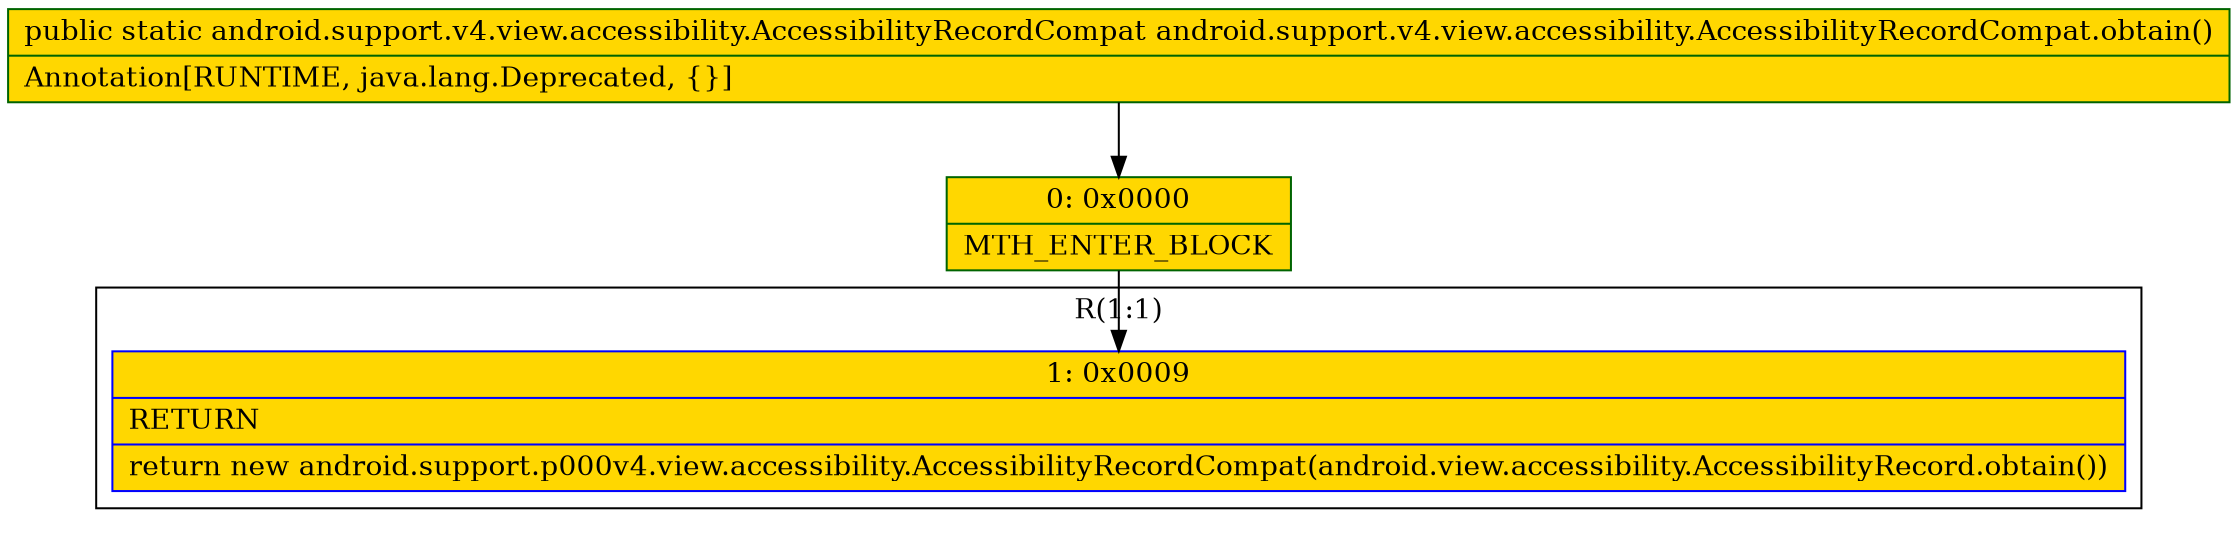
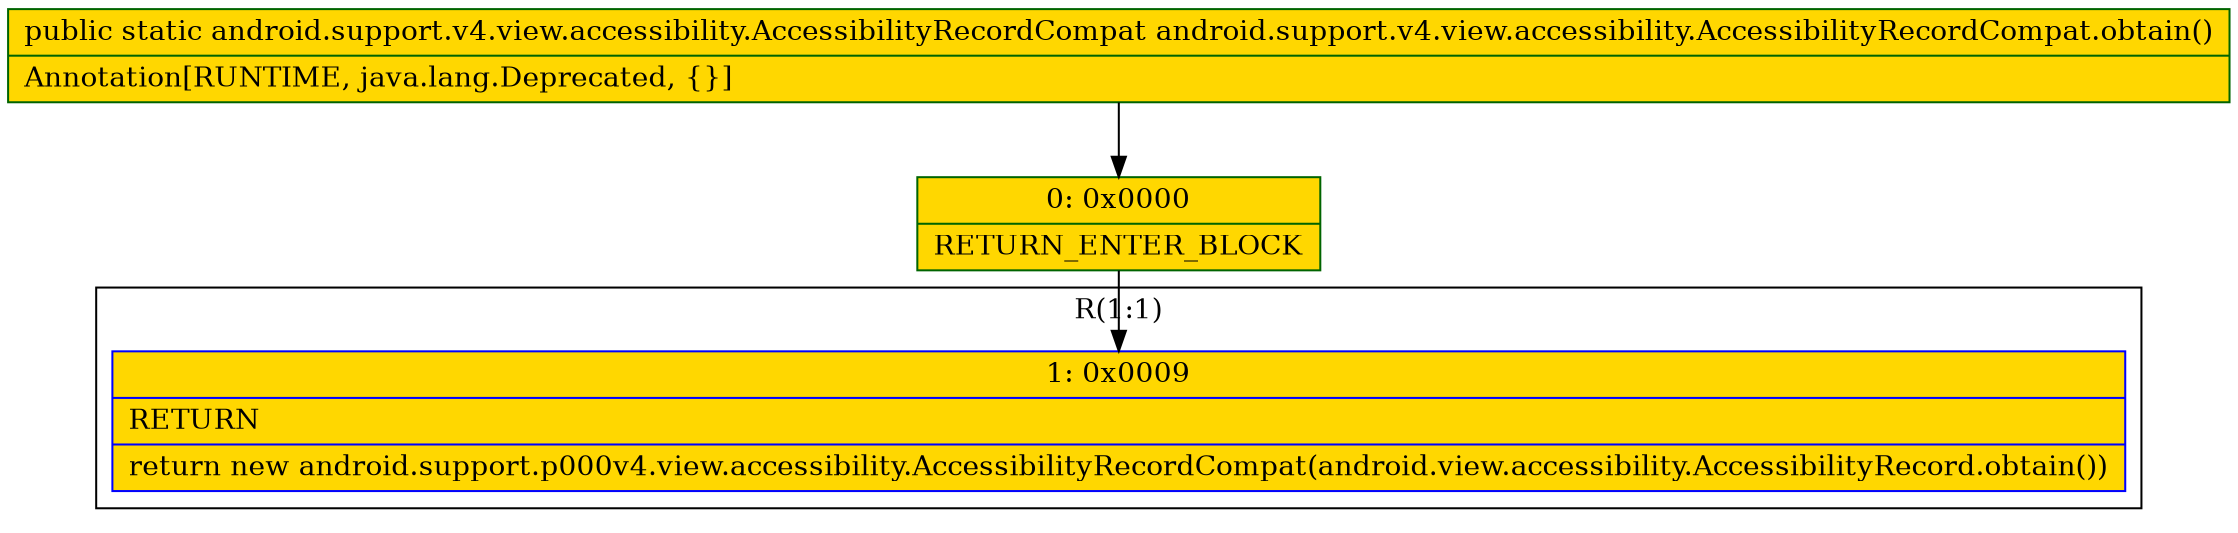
(1119, 246) -> (1119, 246)
